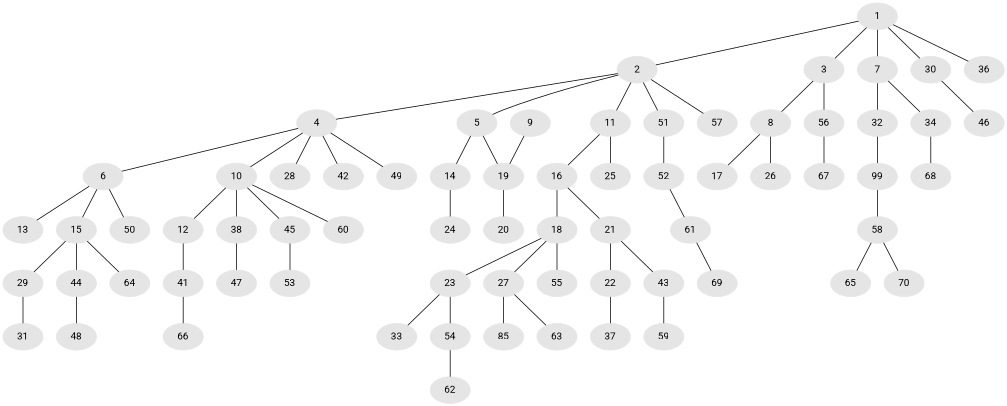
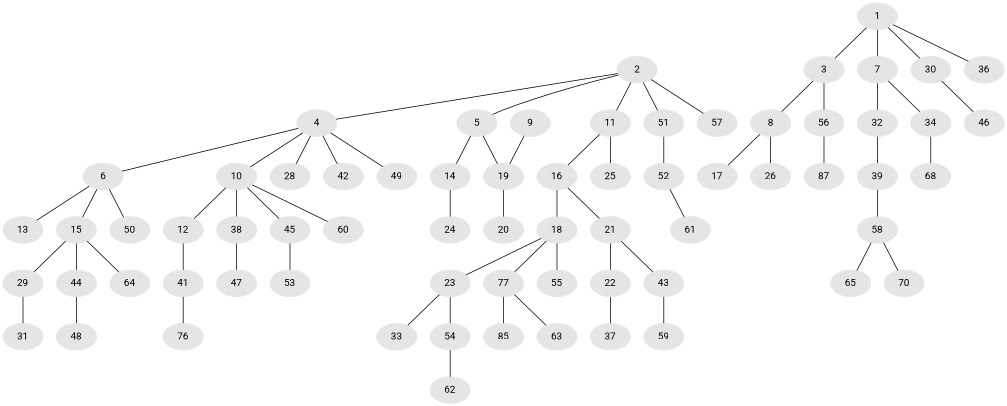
(757, 43) -> none
(824, 177) -> (824, 177)
(877, 177) -> (877, 177)
(504, 283) -> (504, 283)
(717, 283) -> none
(183, 337) -> (183, 337)
